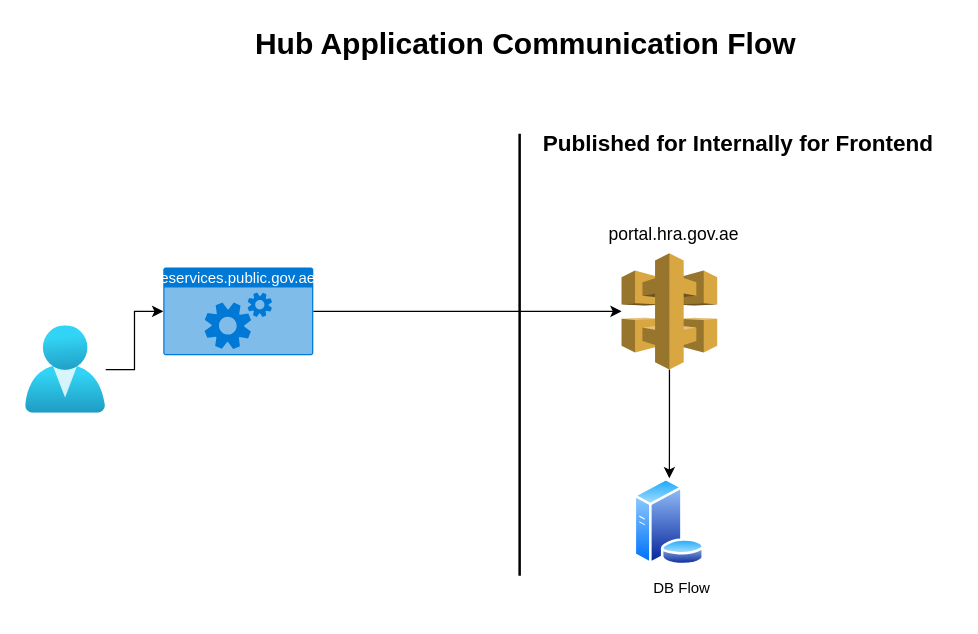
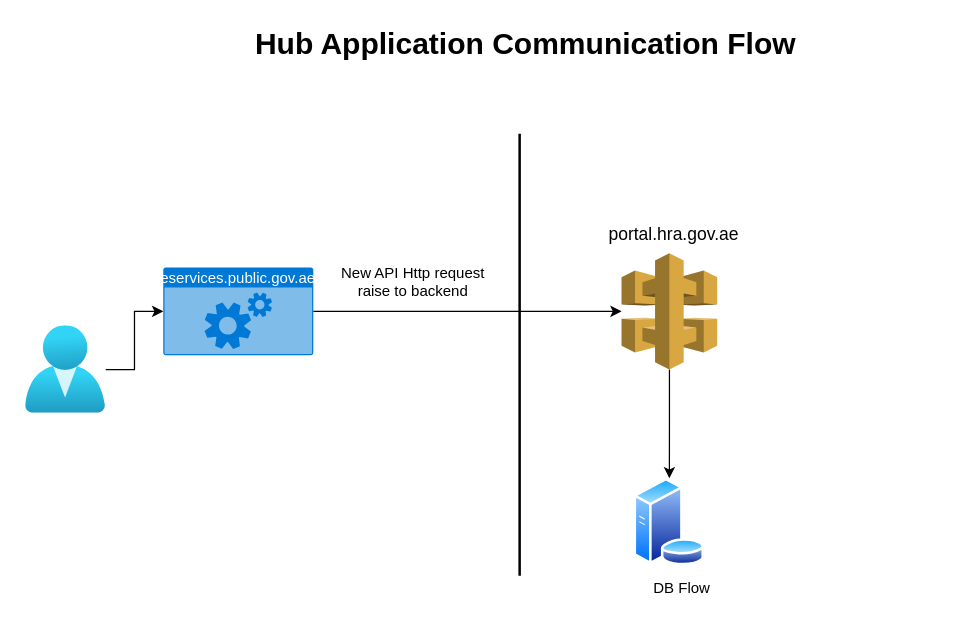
(738, 144) -> none
none -> (413, 282)
